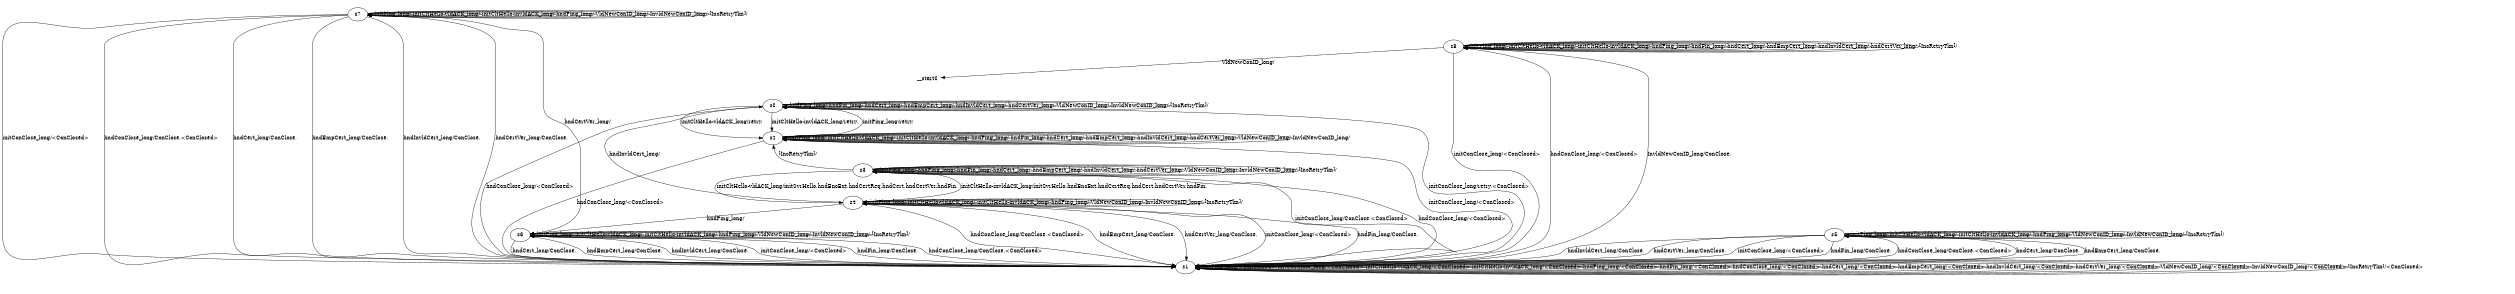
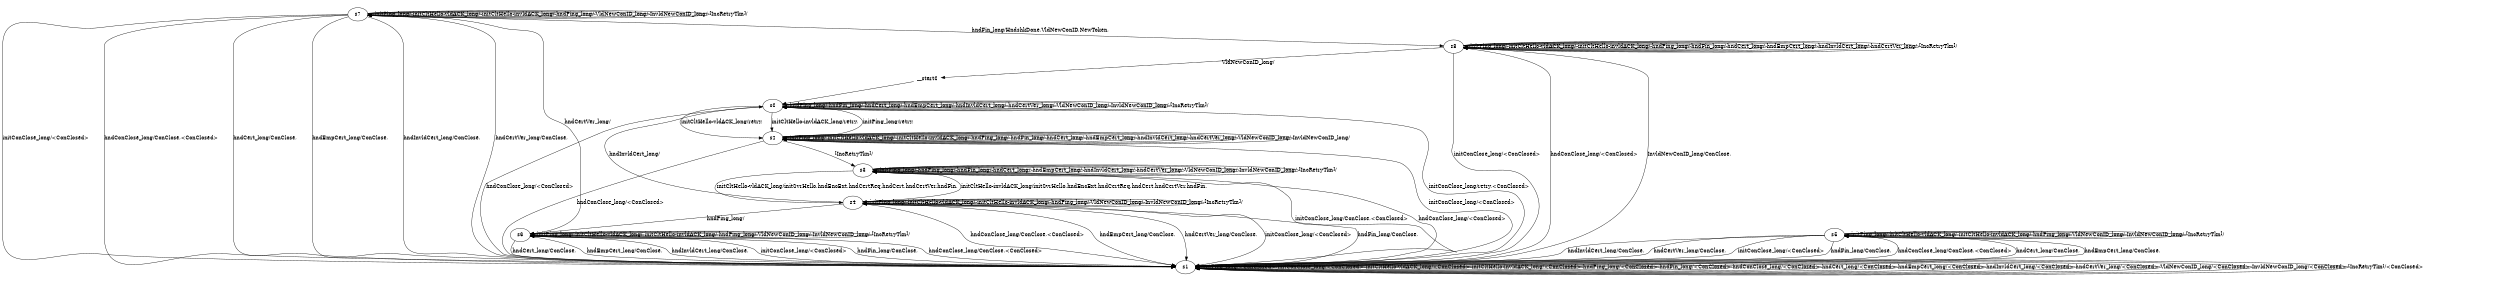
none -> (904, 30)
none -> (850, 92)
(810, 166) -> (818, 151)
